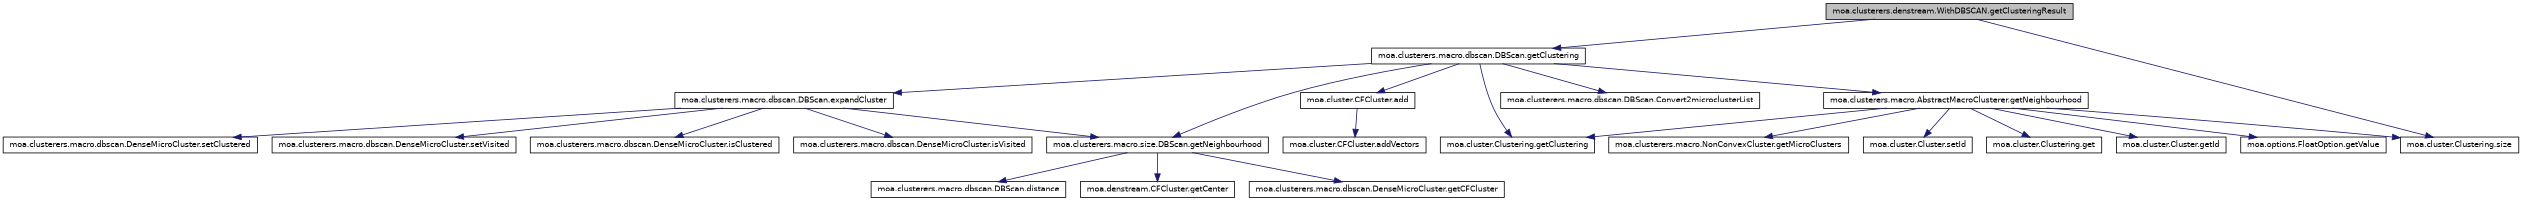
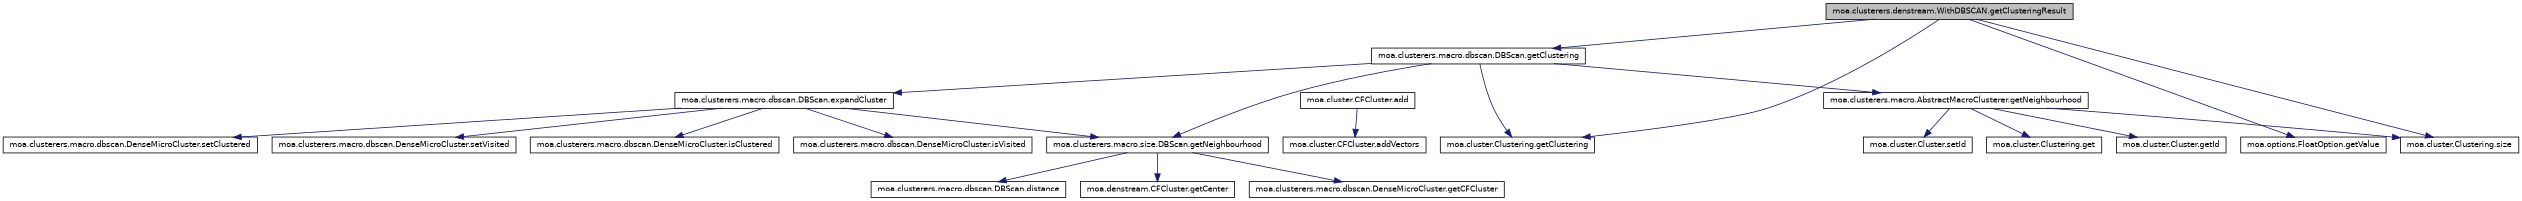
(1422, 77) -> none
(1630, 100) -> none
(1741, 122) -> (1774, 106)
(2131, 122) -> (2128, 77)
(1729, 145) -> none
